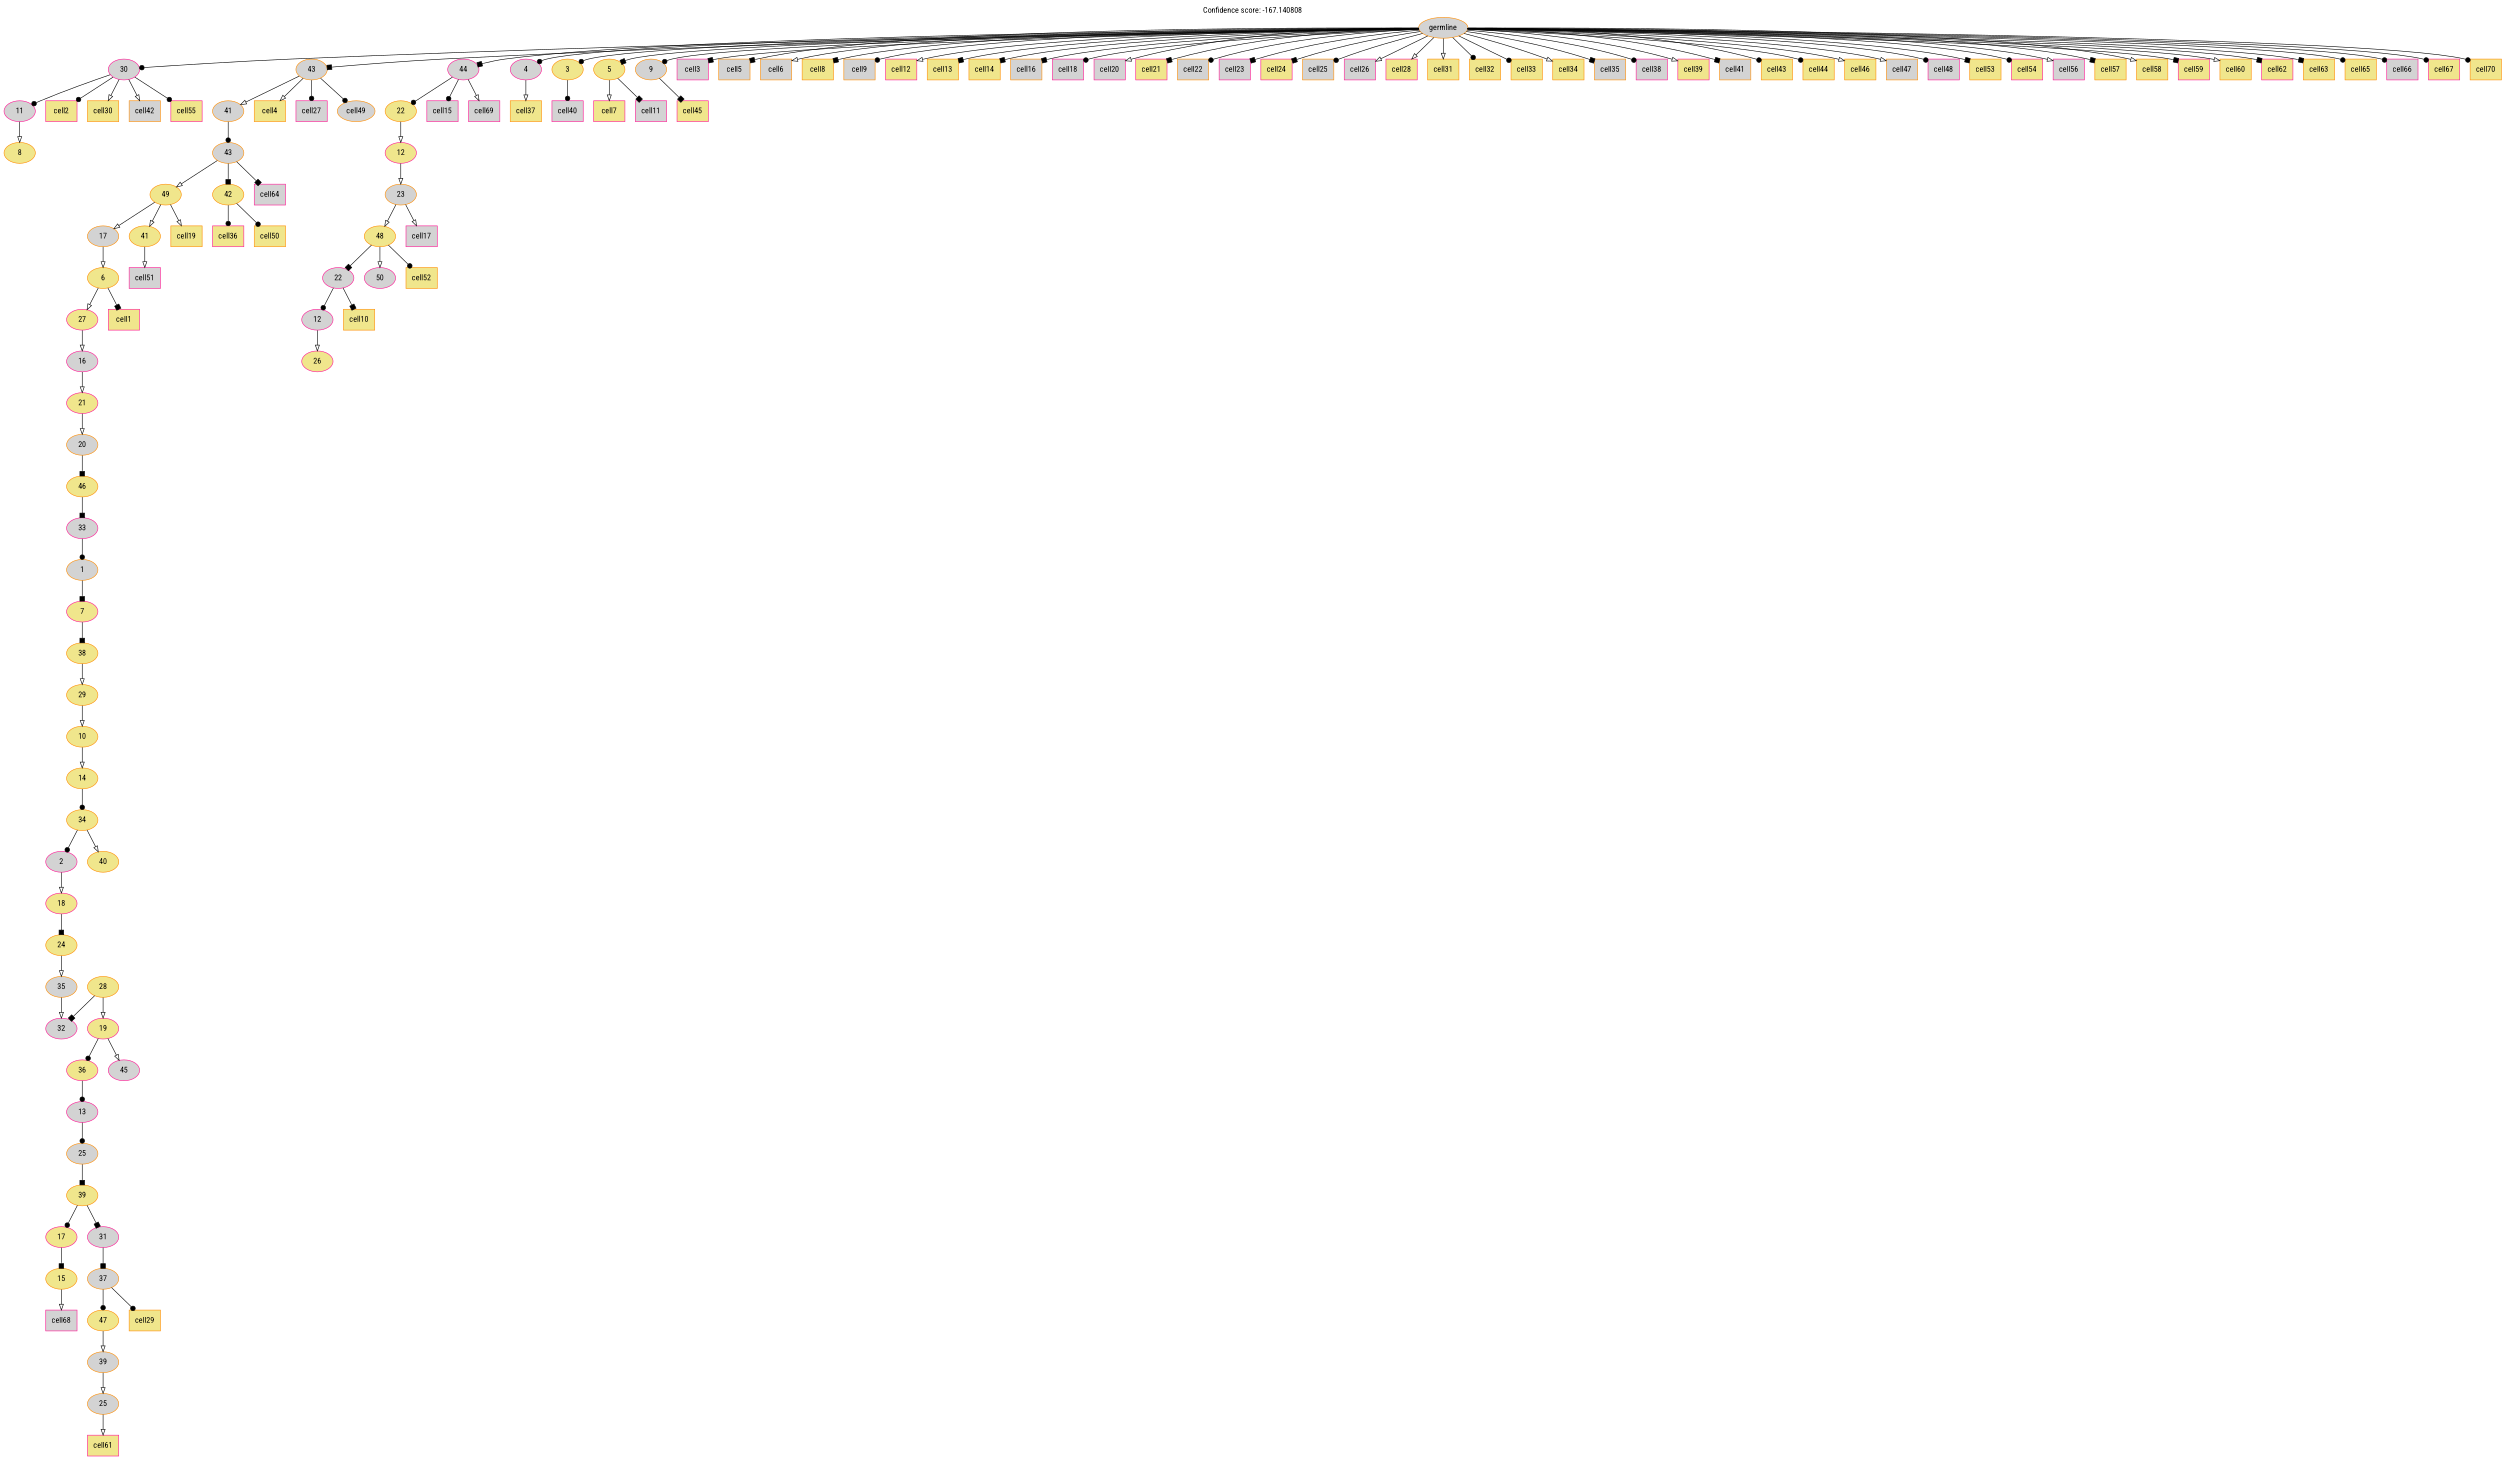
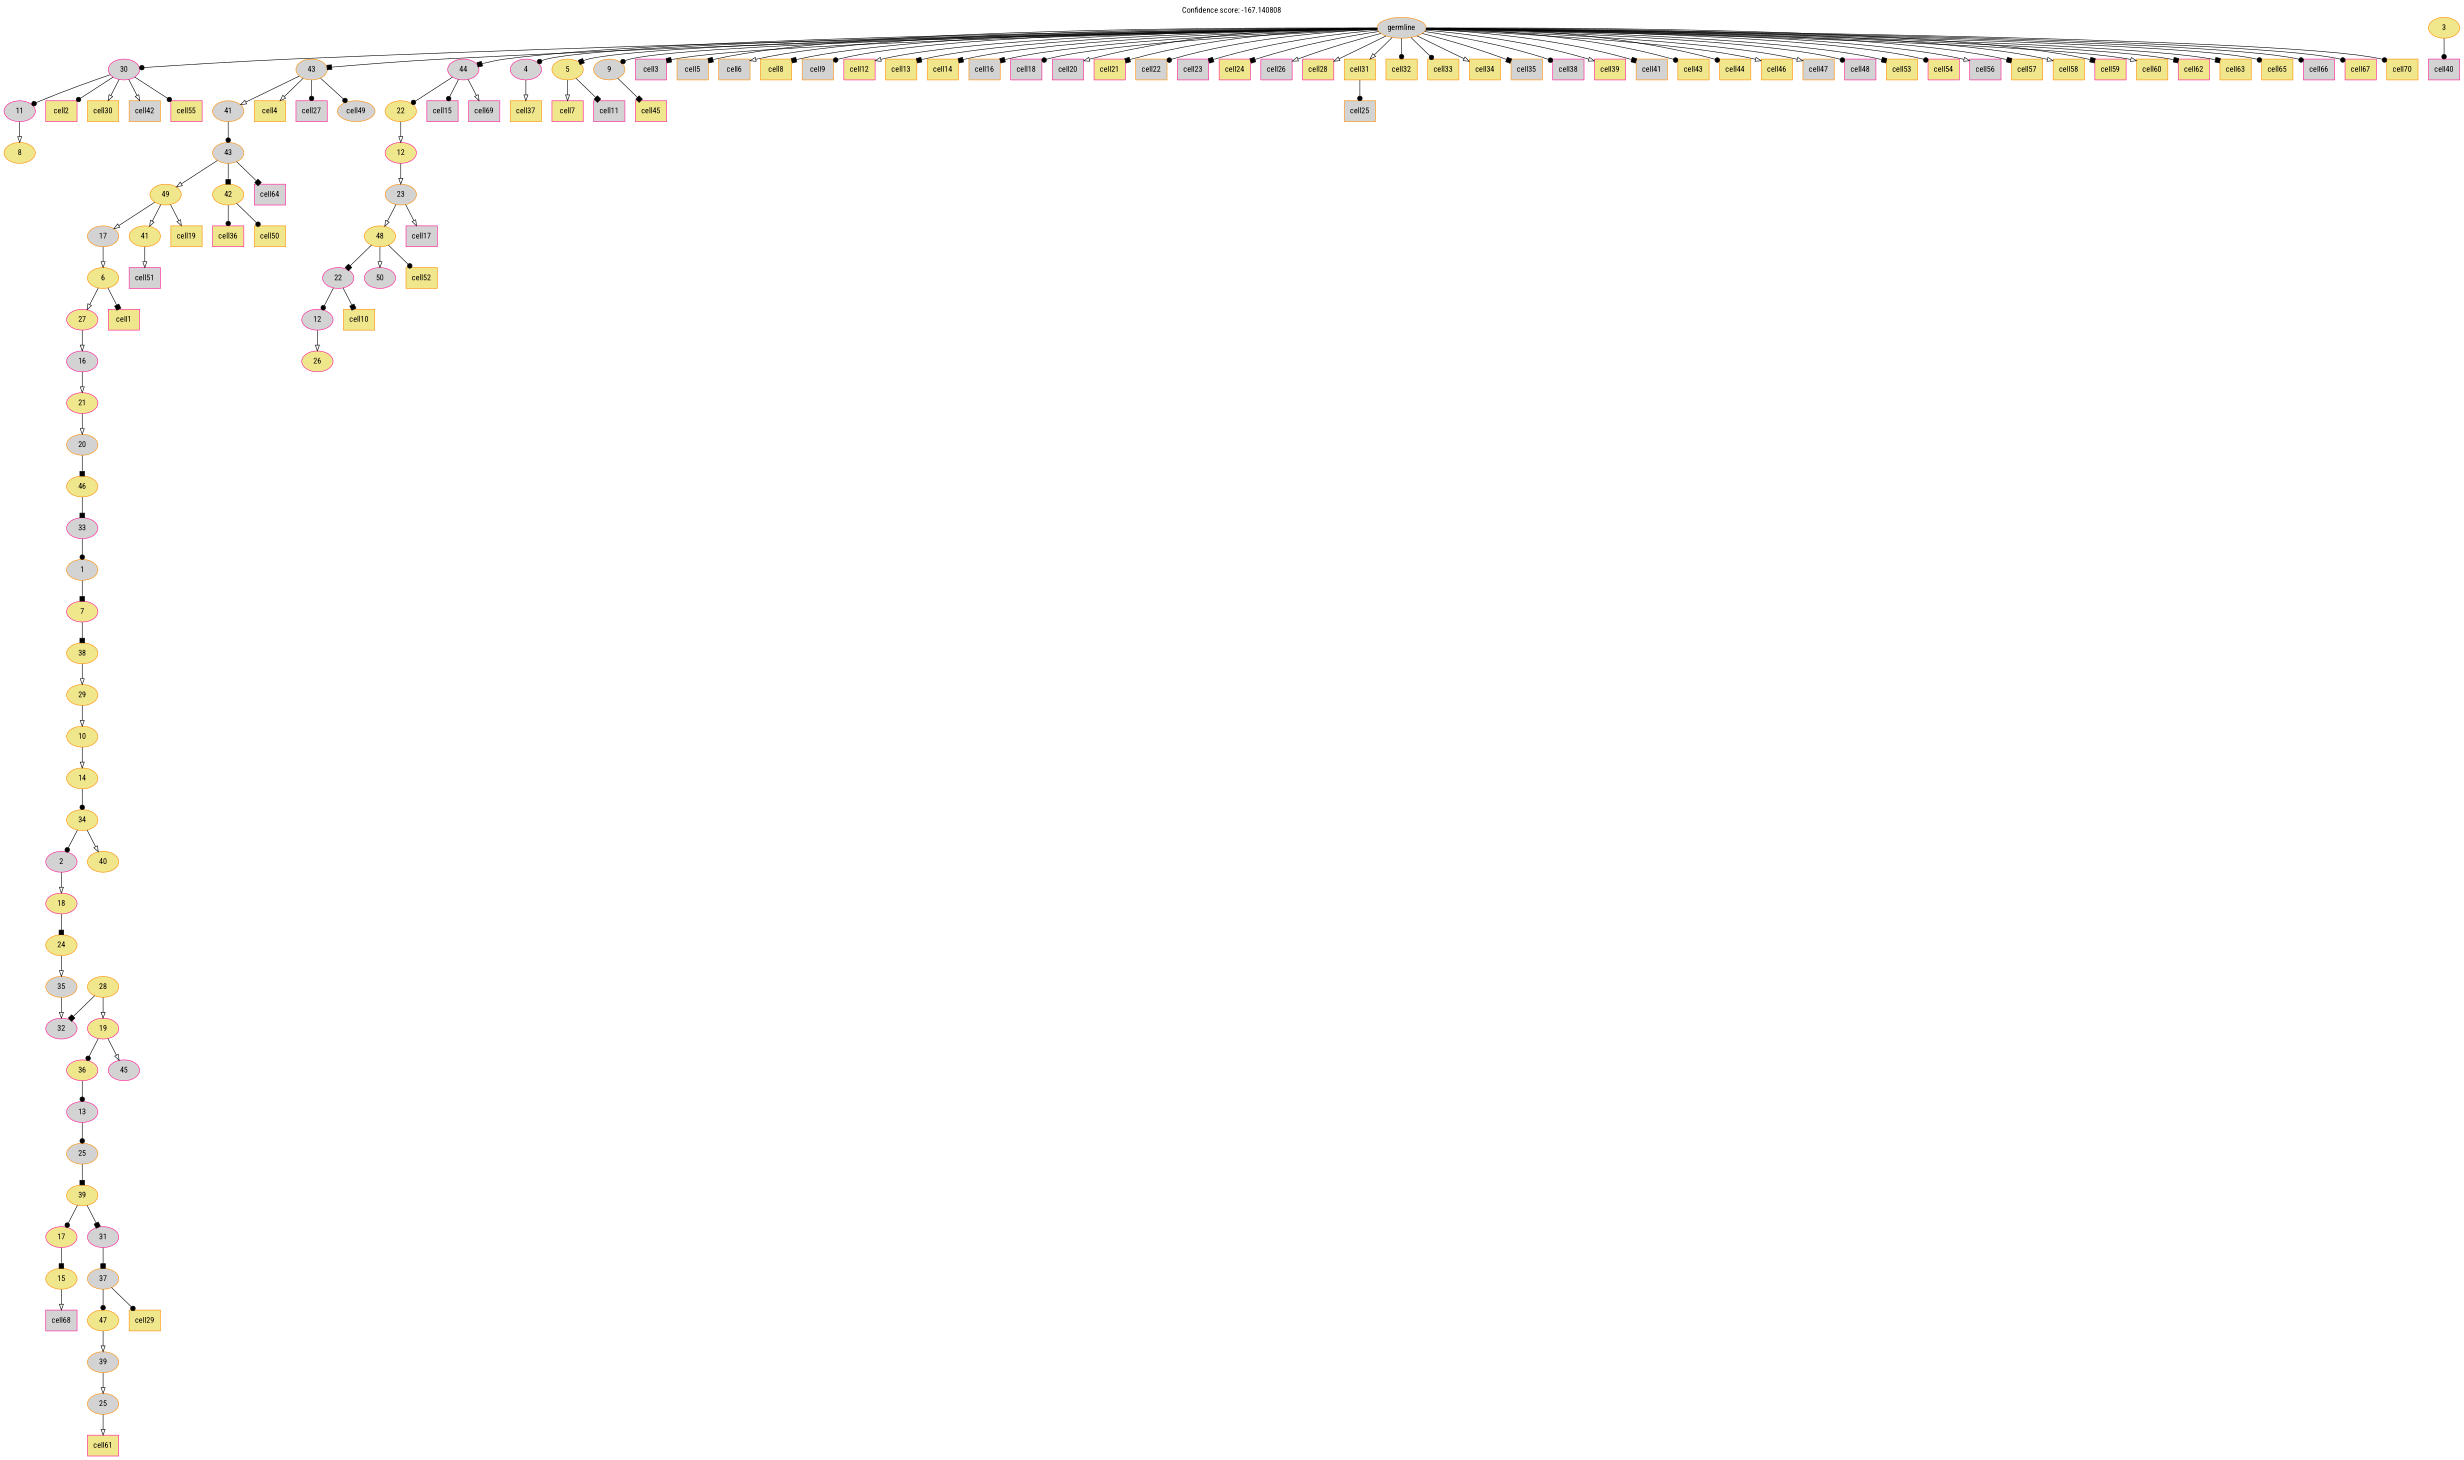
(1001, 37) -> none
(1380, 45) -> (1360, 88)
